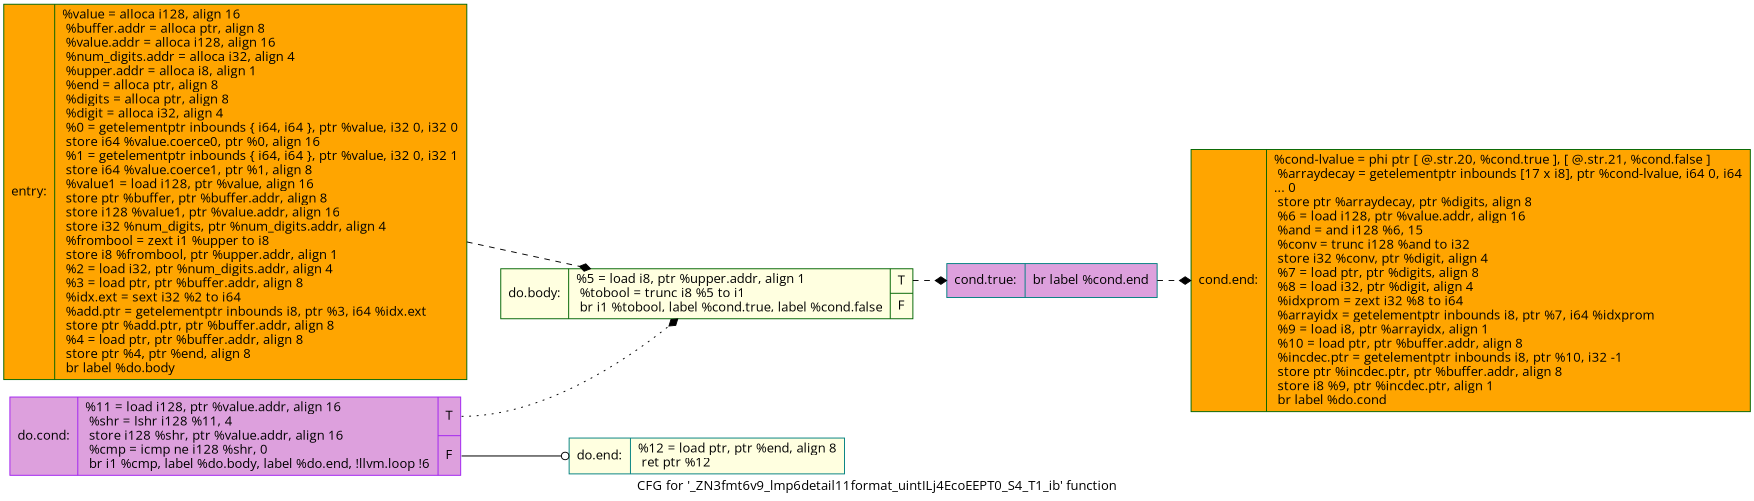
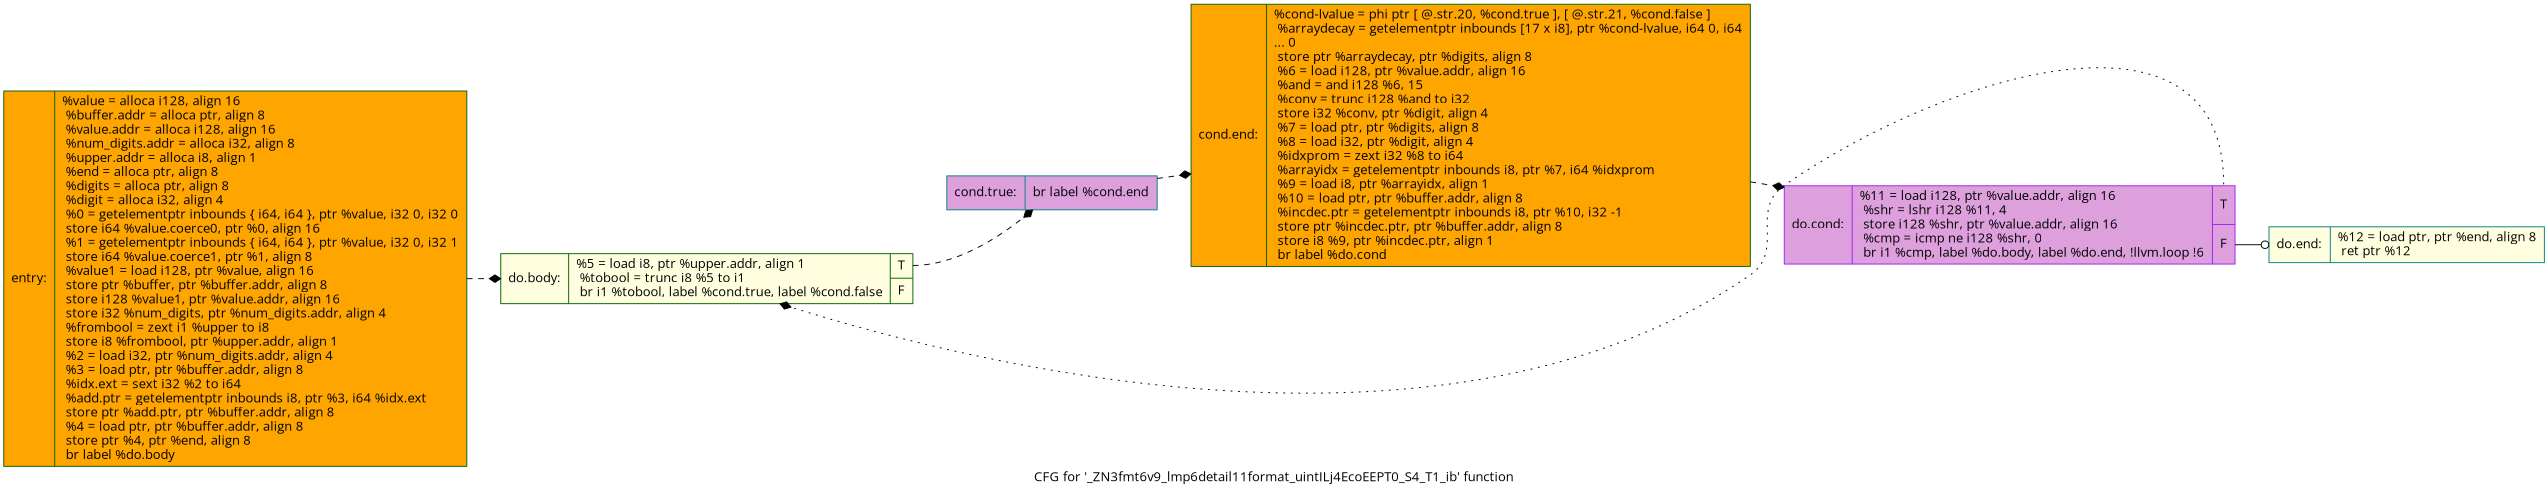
(179, 57) -> (179, 144)
none -> (1762, 184)
